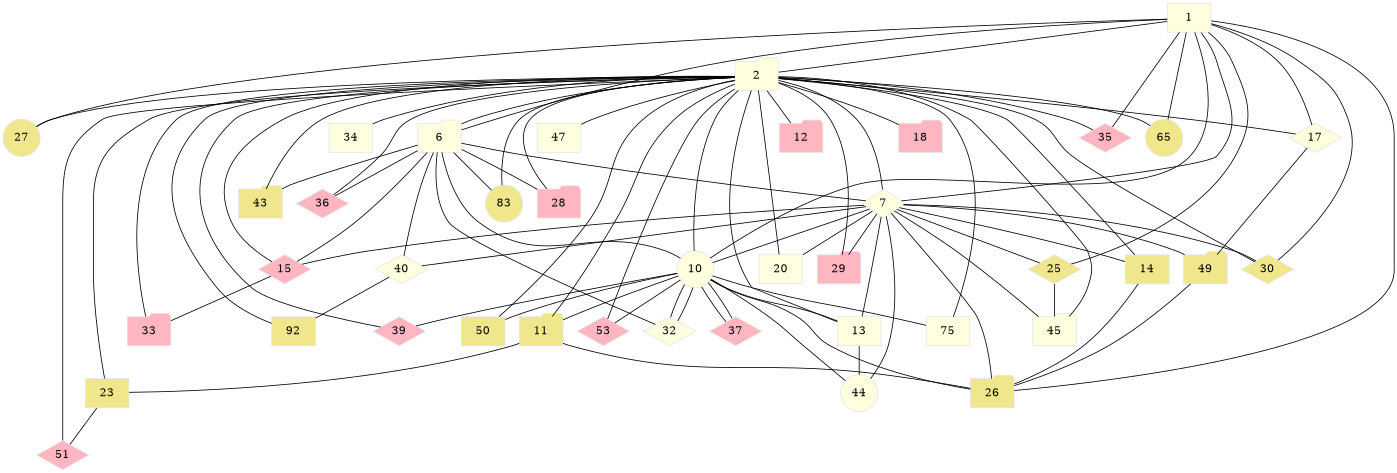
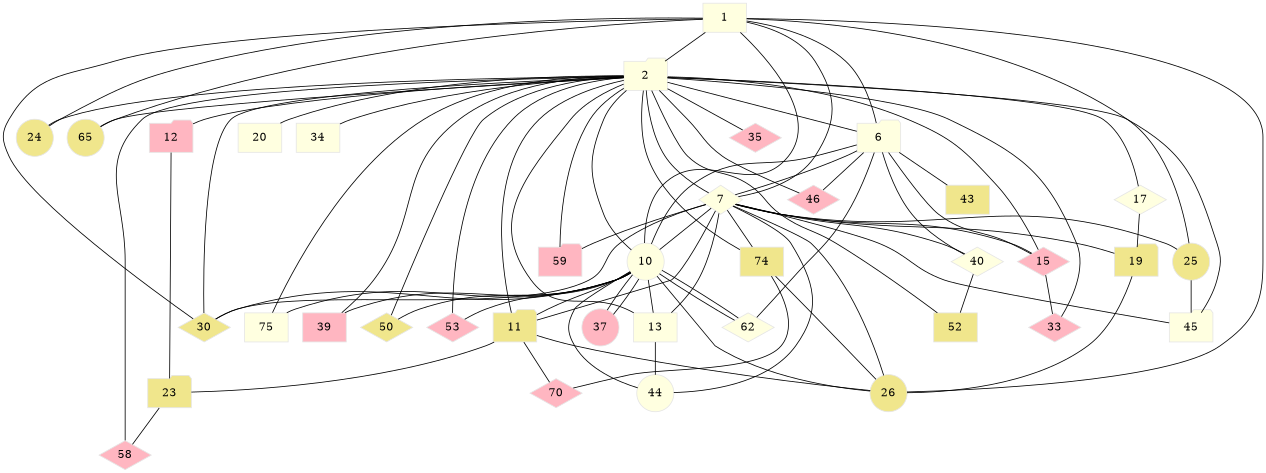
(1277, 60) -> none
(1146, 80) -> none
(393, 98) -> none
(149, 119) -> (170, 265)
(22, 138) -> (35, 138)
(559, 138) -> none
(920, 138) -> none
(260, 204) -> (968, 200)
(323, 204) -> (813, 200)
(504, 204) -> none
(559, 204) -> none
(838, 233) -> (644, 288)
(839, 269) -> (560, 262)
(1054, 269) -> (1191, 262)
(1147, 269) -> (762, 262)
(1205, 269) -> (1136, 262)
none -> (339, 292)
(149, 331) -> (1055, 327)
(294, 331) -> (956, 327)
(399, 331) -> (324, 327)
(483, 331) -> (387, 327)
(670, 331) -> (748, 327)
(736, 331) -> (600, 327)
(107, 393) -> (170, 393)
none -> (556, 393)
(992, 393) -> (889, 393)
(63, 455) -> (125, 455)
